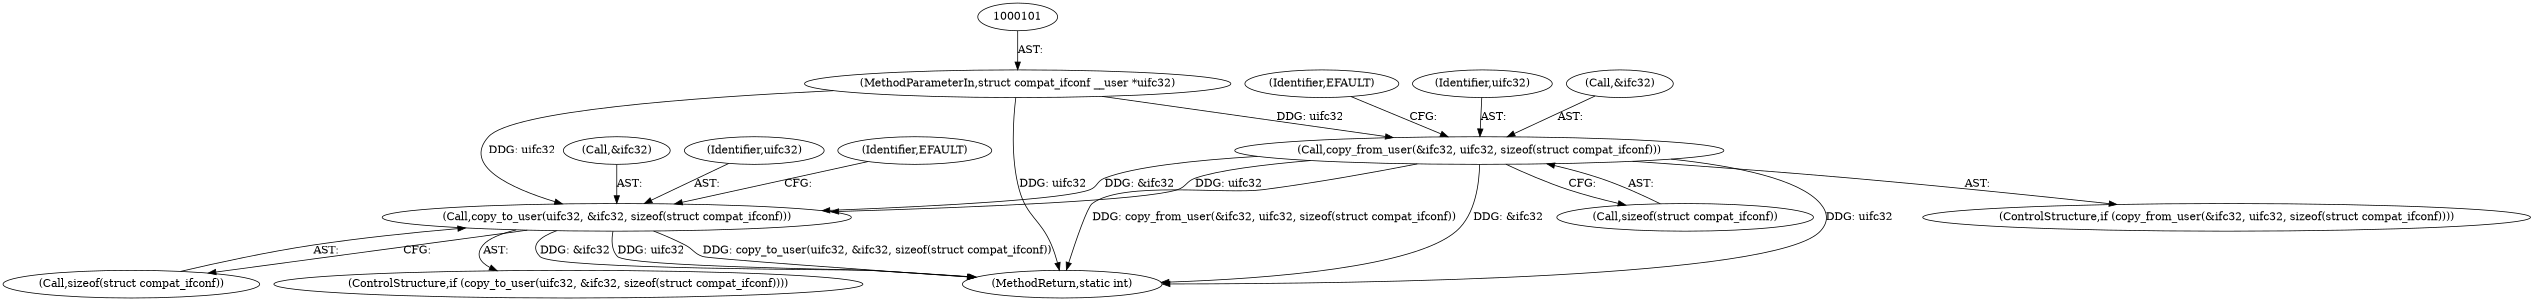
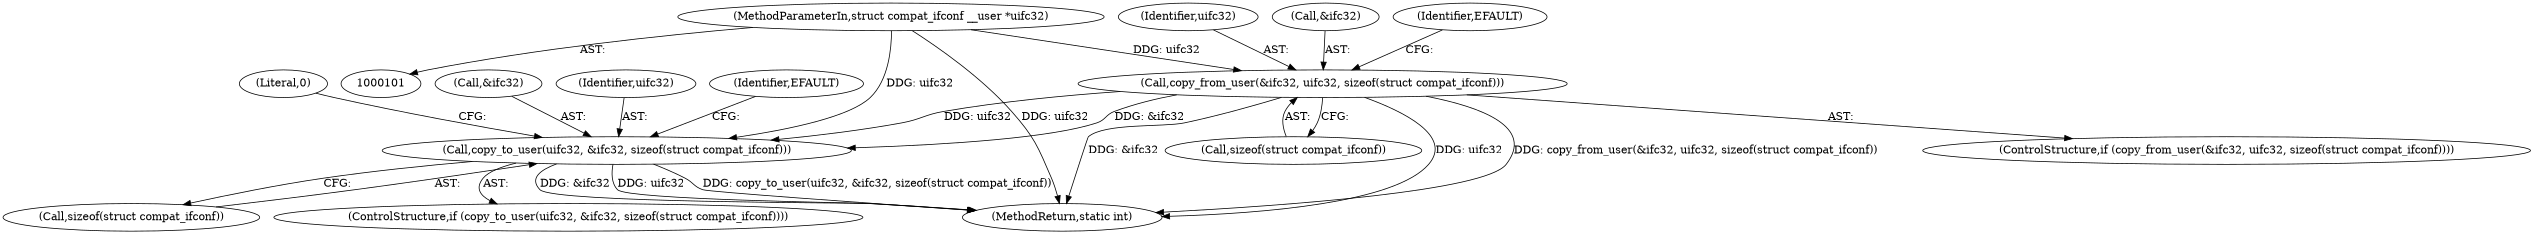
(1018, 46) -> (584, 45)
none -> (283, 84)
